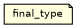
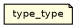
(38, 14) -> (38, 14)
